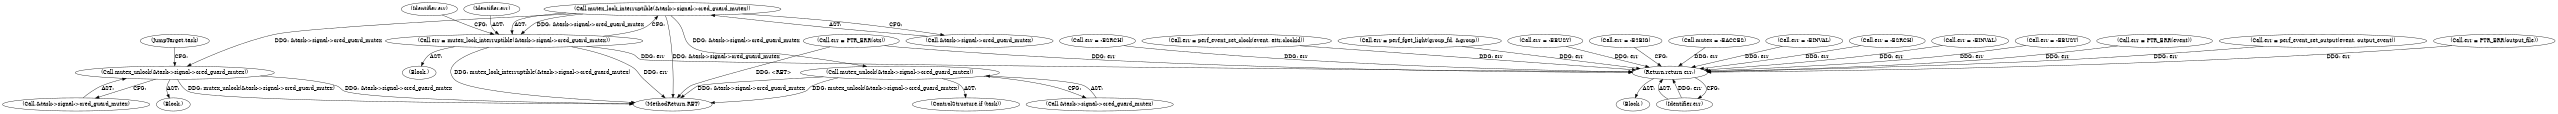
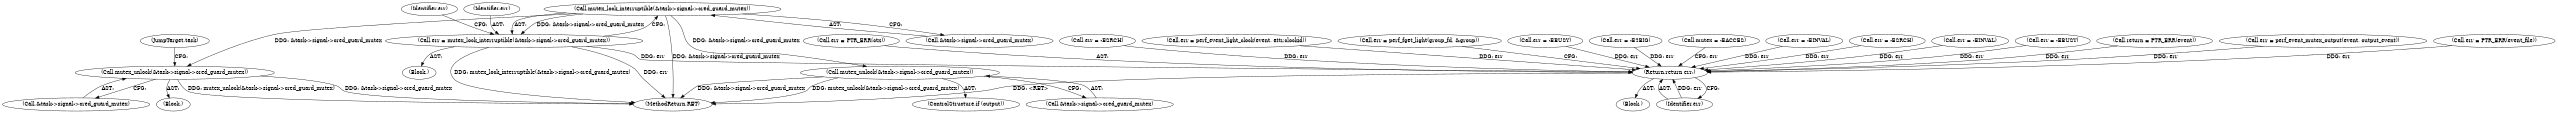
(1237, 41) -> (1237, 41)
(2155, 41) -> (2155, 41)
(2323, 41) -> (2323, 41)
(2494, 41) -> (2494, 41)
(1104, 57) -> (1104, 57)
(1571, 57) -> (1571, 57)
(1662, 57) -> (1662, 57)
(1706, 57) -> (1706, 57)
(753, 67) -> (1174, 78)
(966, 104) -> (966, 104)
